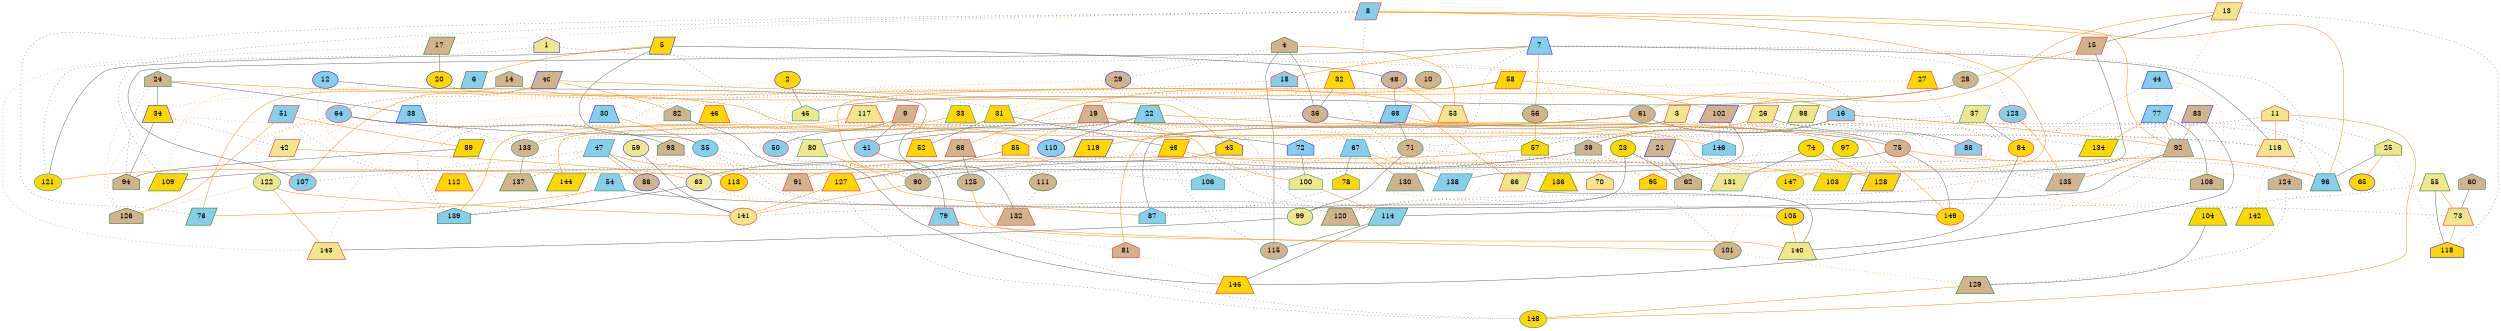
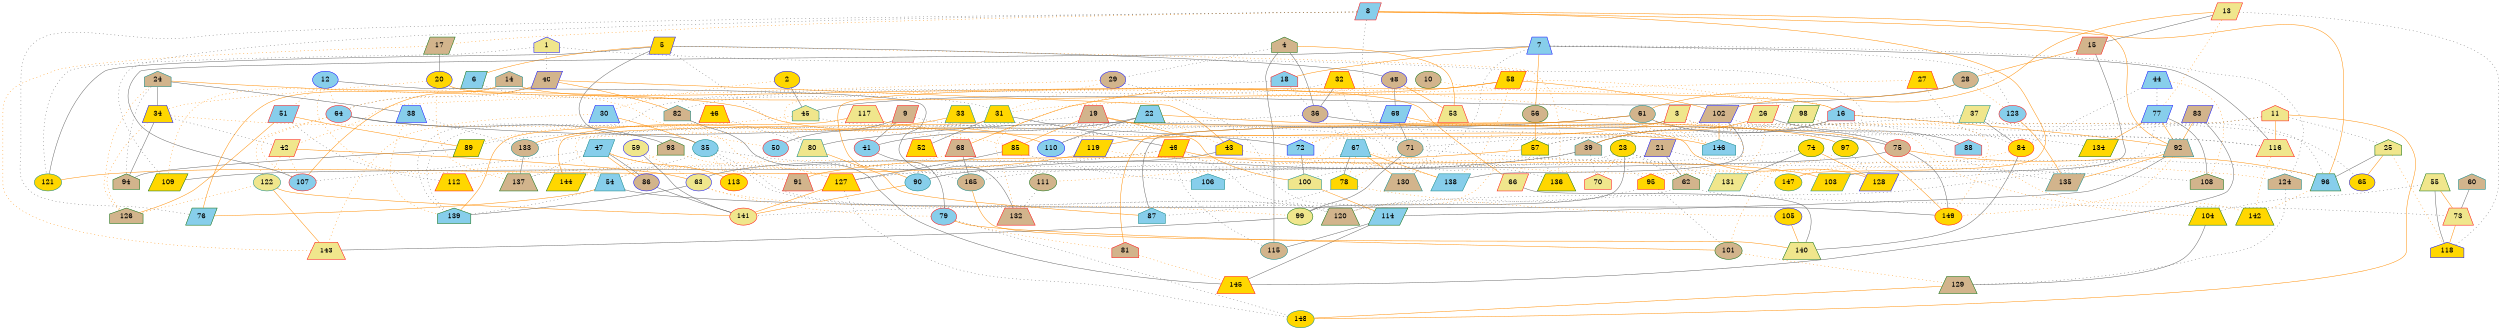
(1656, 166) -> (1655, 166)
(918, 182) -> (918, 182)
(971, 182) -> (971, 182)
(944, 217) -> (944, 217)
